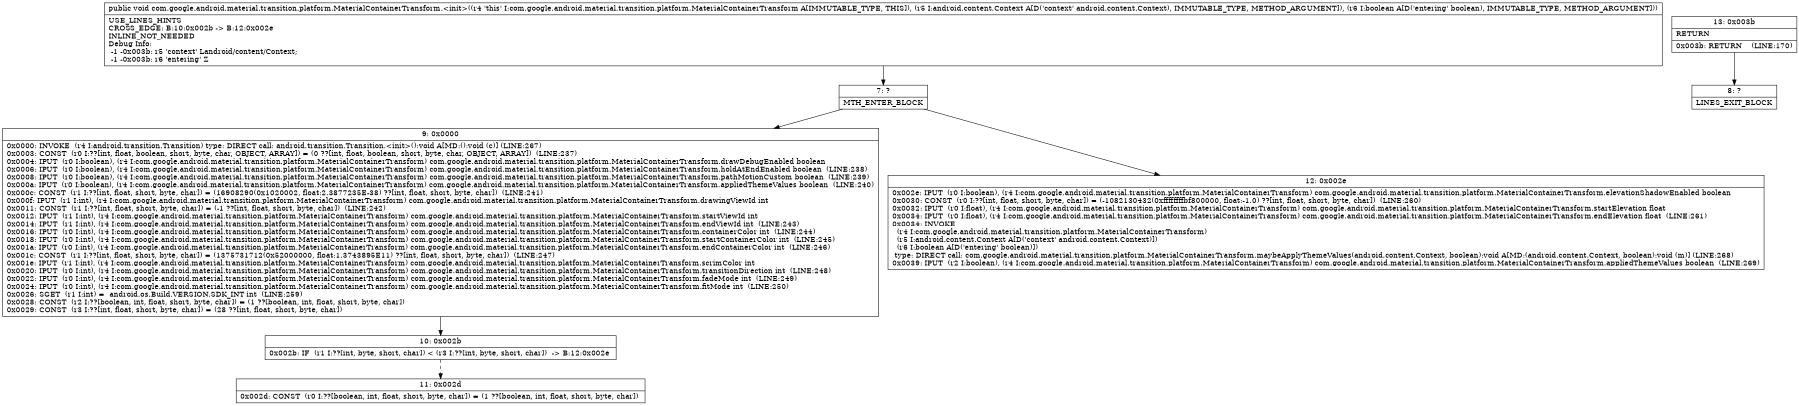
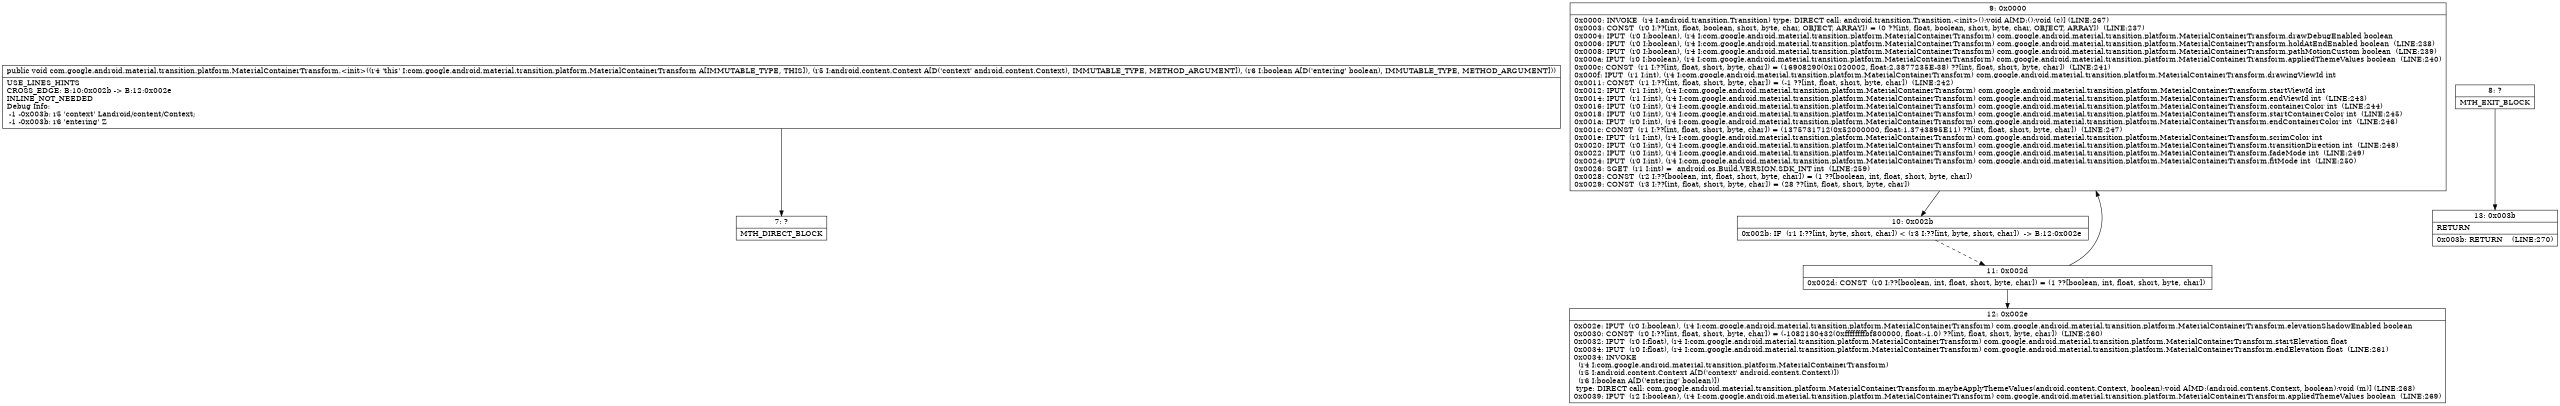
(1734, 46) -> (2495, 240)
(1734, 66) -> (2495, 157)
(883, 103) -> (782, 234)
(1734, 103) -> (2495, 103)
(811, 118) -> (2098, 237)
(1039, 141) -> (2008, 296)
